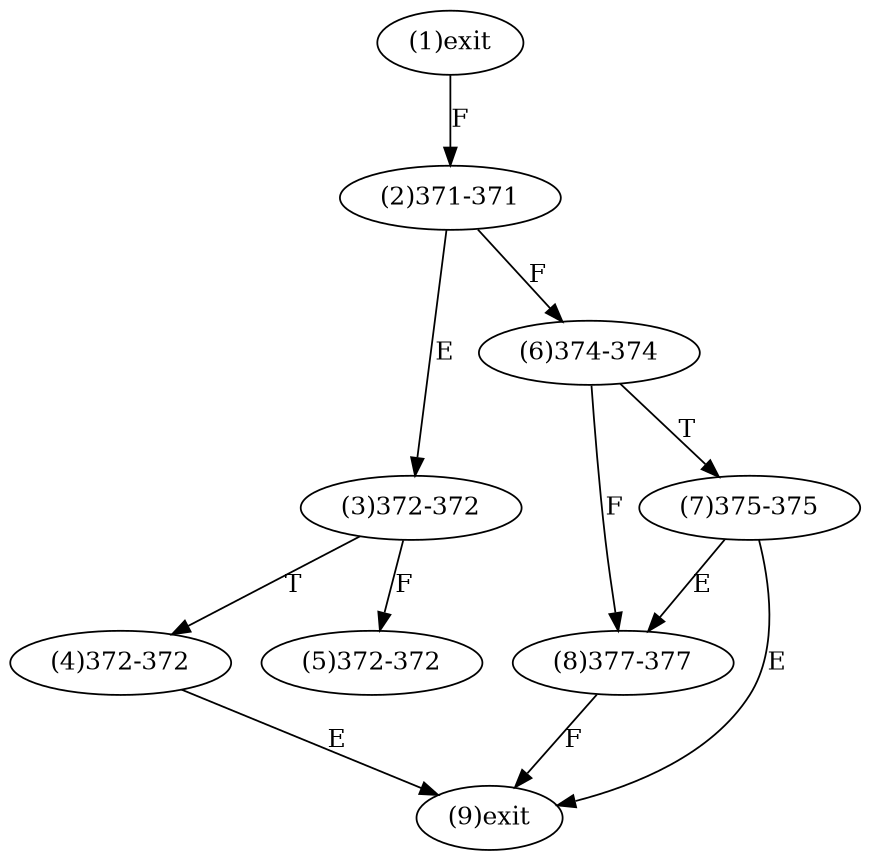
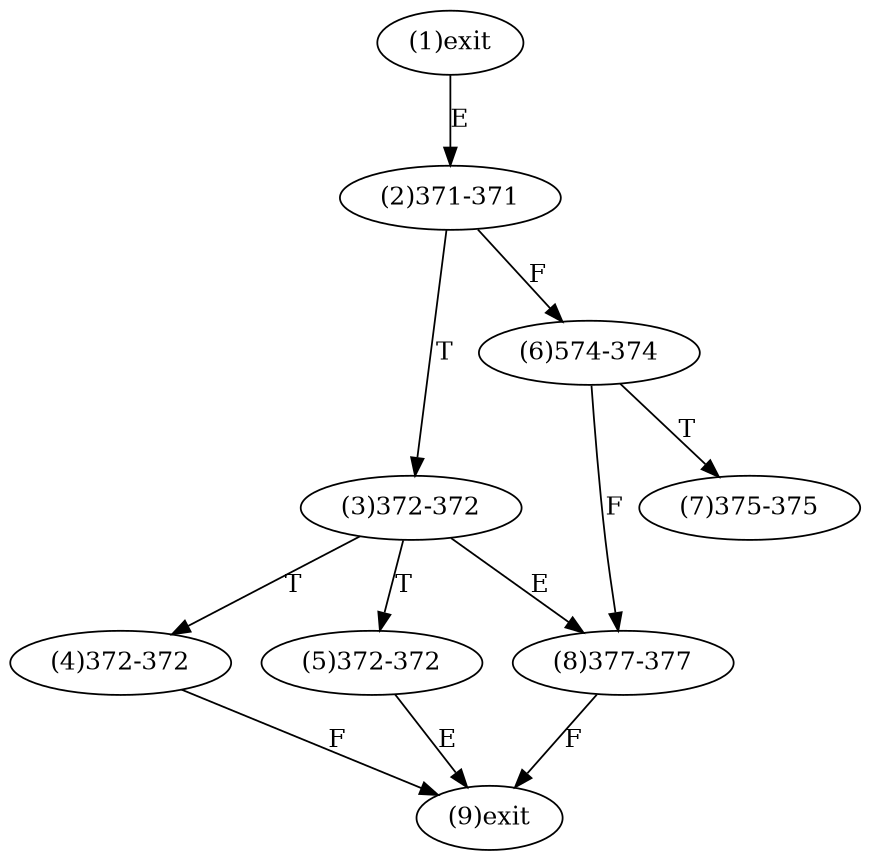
(460, 120) -> (460, 120)
(445, 353) -> (445, 353)
(589, 353) -> (589, 353)
(692, 578) -> (510, 580)
(404, 585) -> (404, 585)
(735, 715) -> (425, 734)
(337, 740) -> (337, 740)
